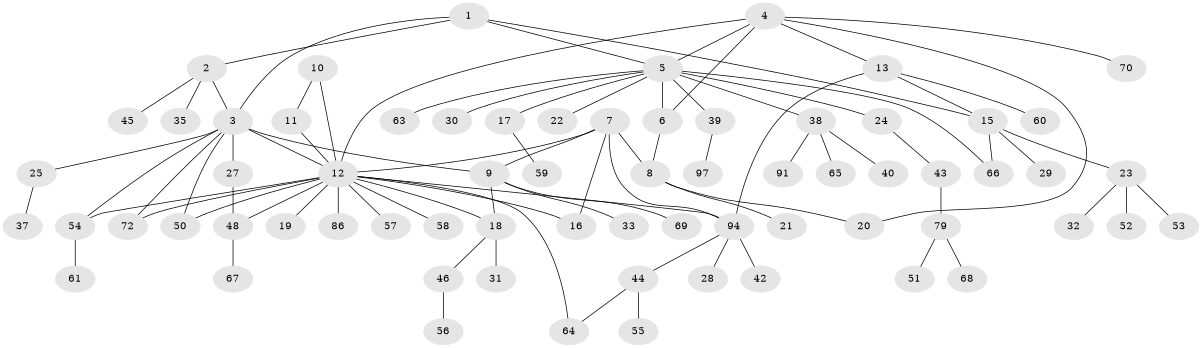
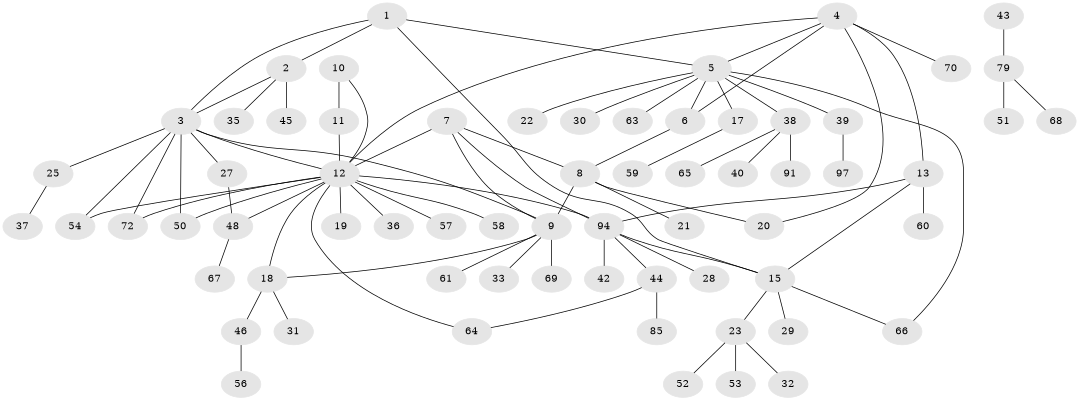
(882, 121) -> none
none -> (566, 200)
(338, 226) -> (394, 226)
(576, 226) -> none
(75, 253) -> (499, 253)
none -> (682, 253)
(639, 332) -> (657, 332)
